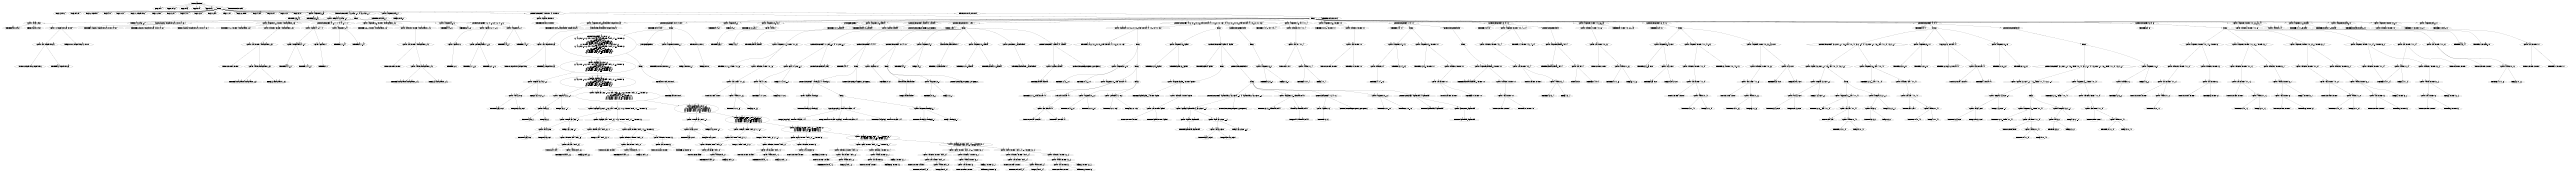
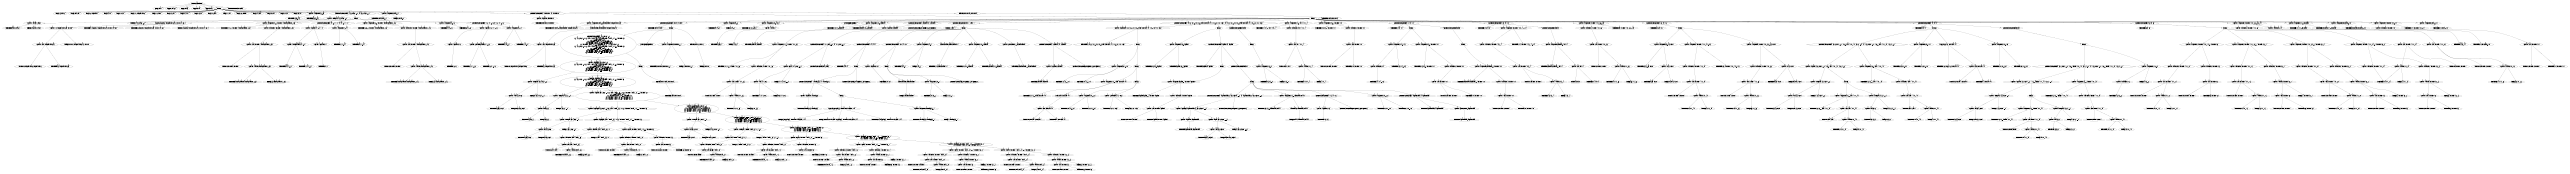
none -> (2172, 109)
